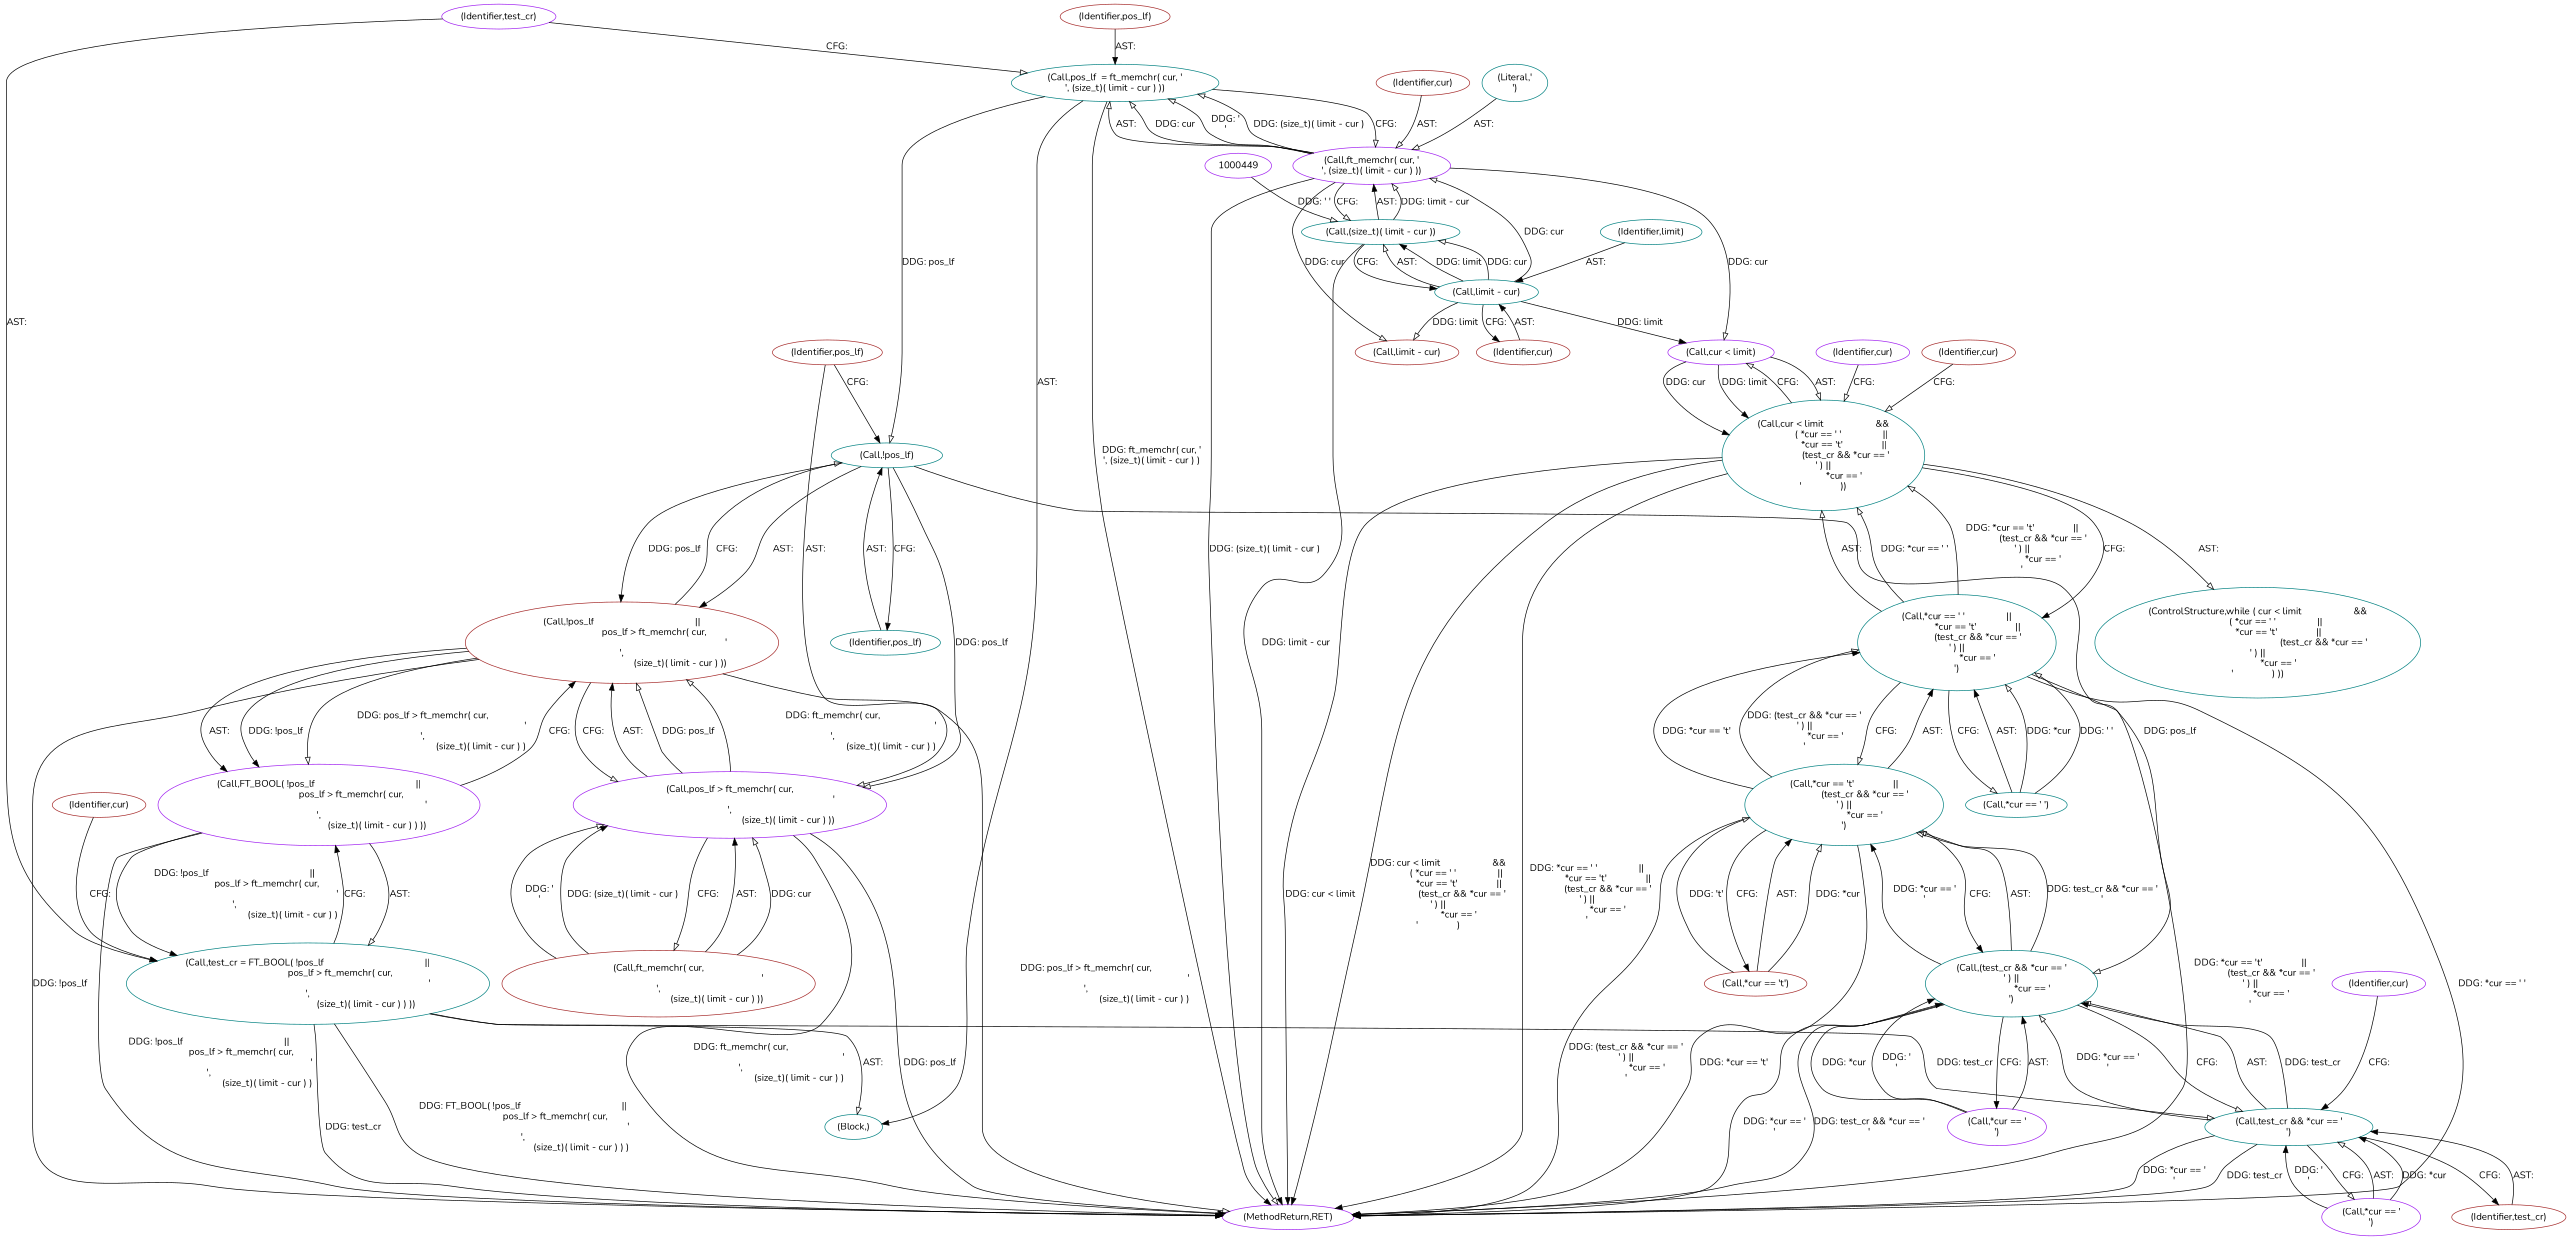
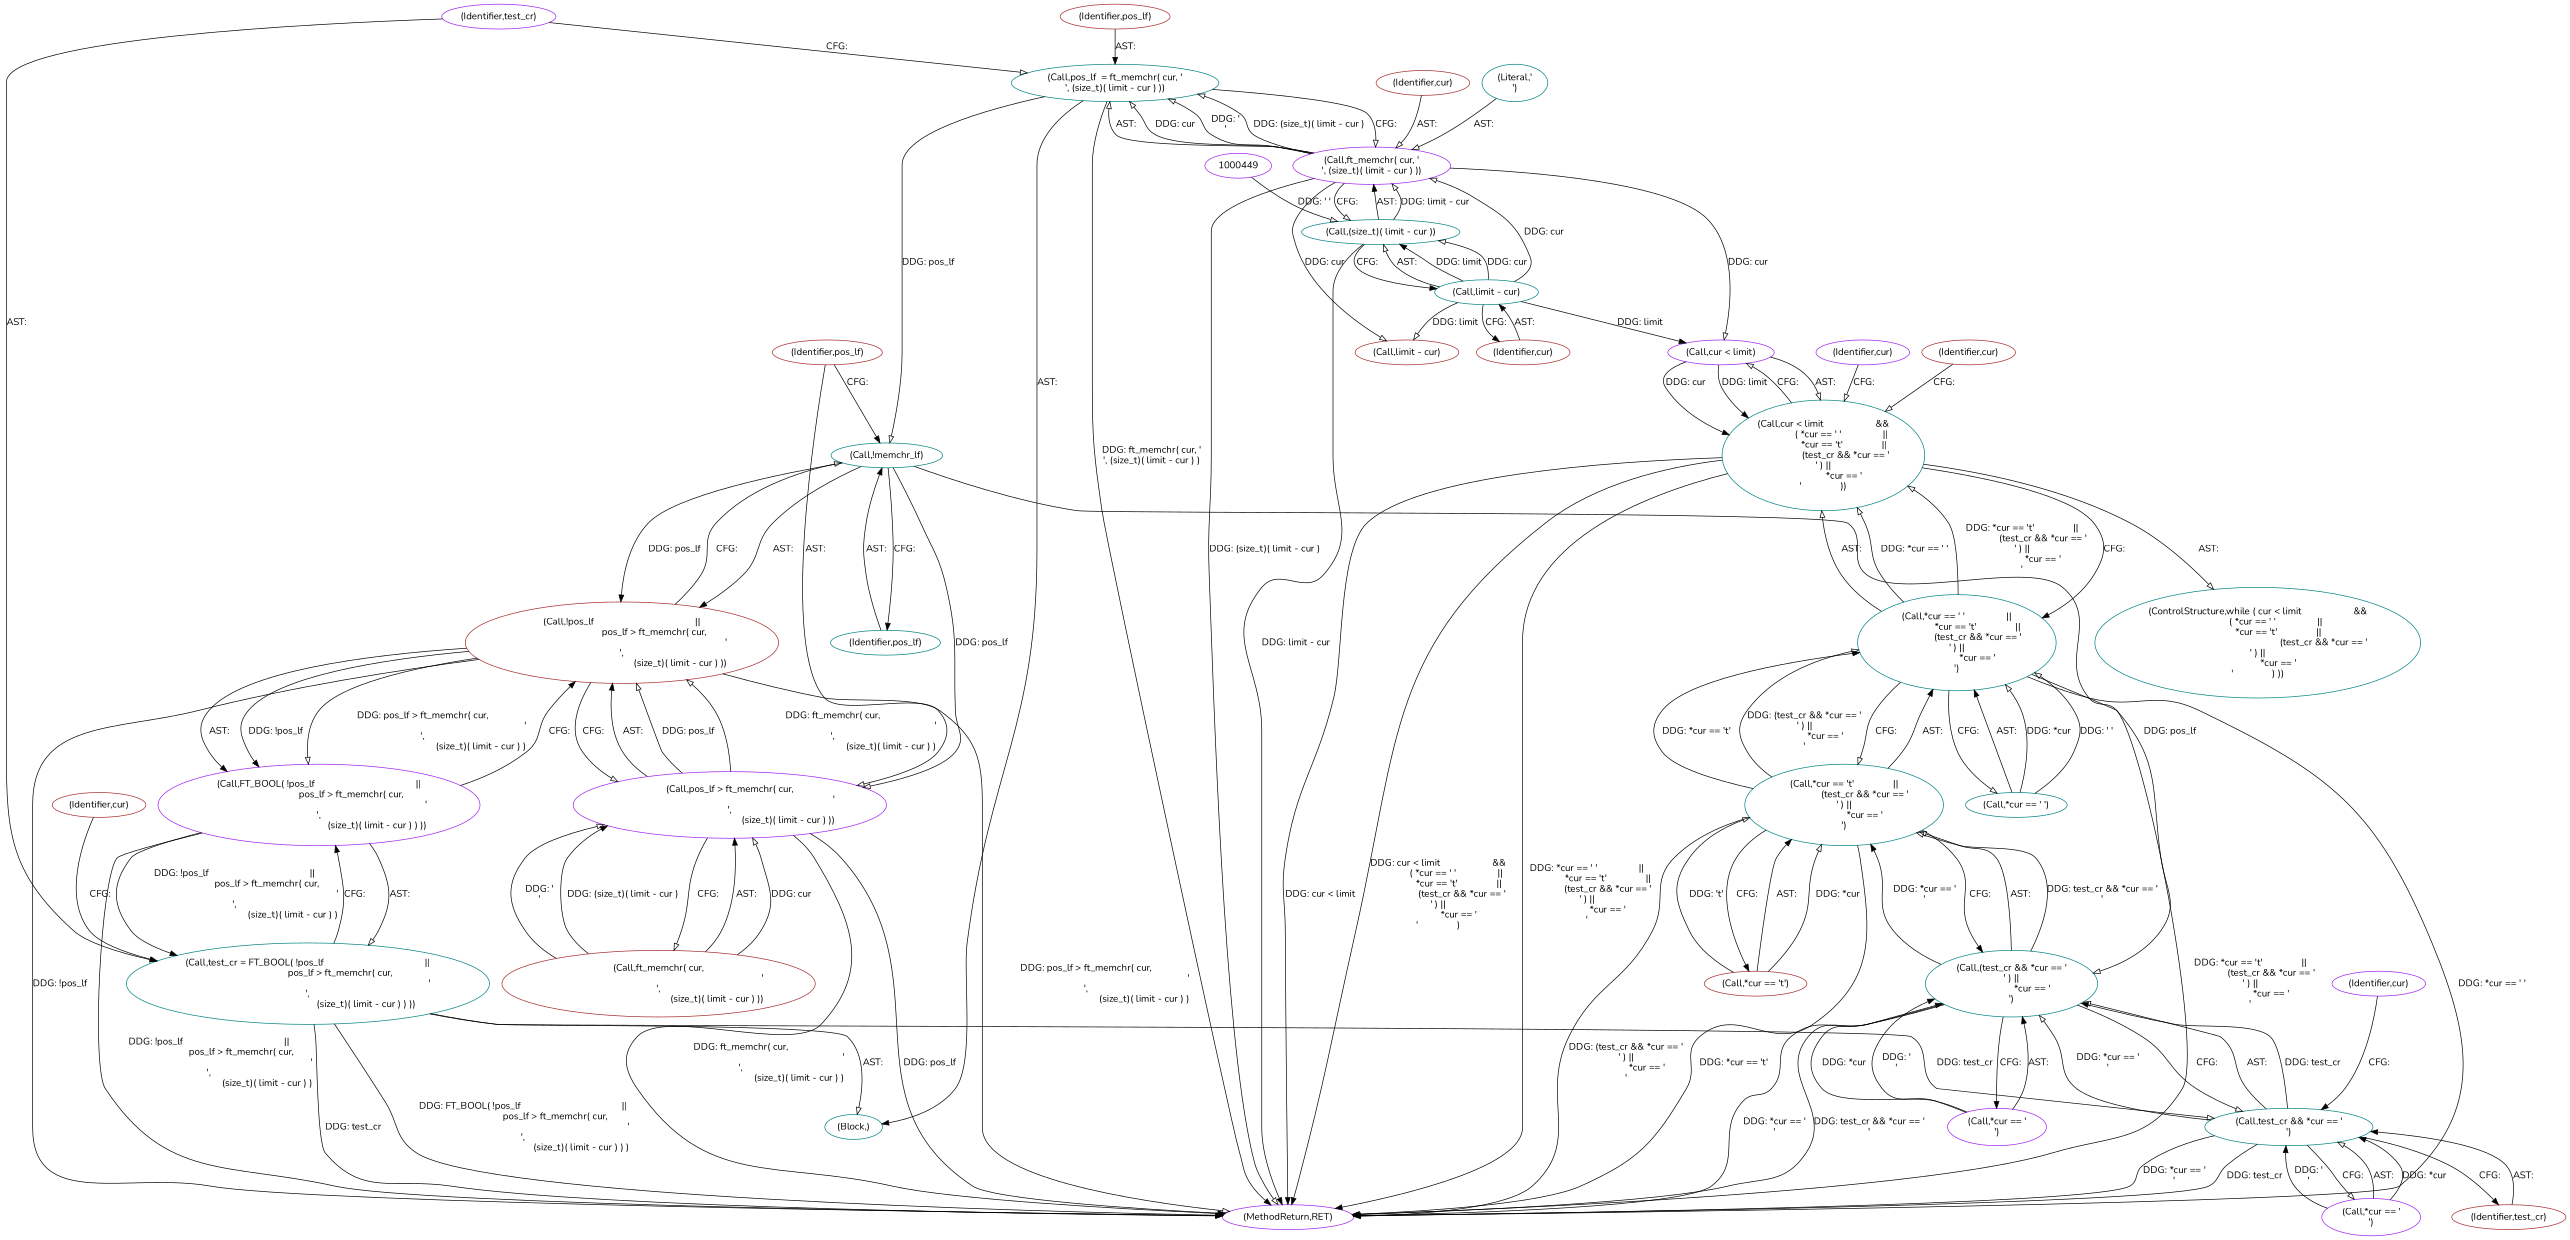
(1651, 232) -> none
(887, 455) -> (887, 455)
